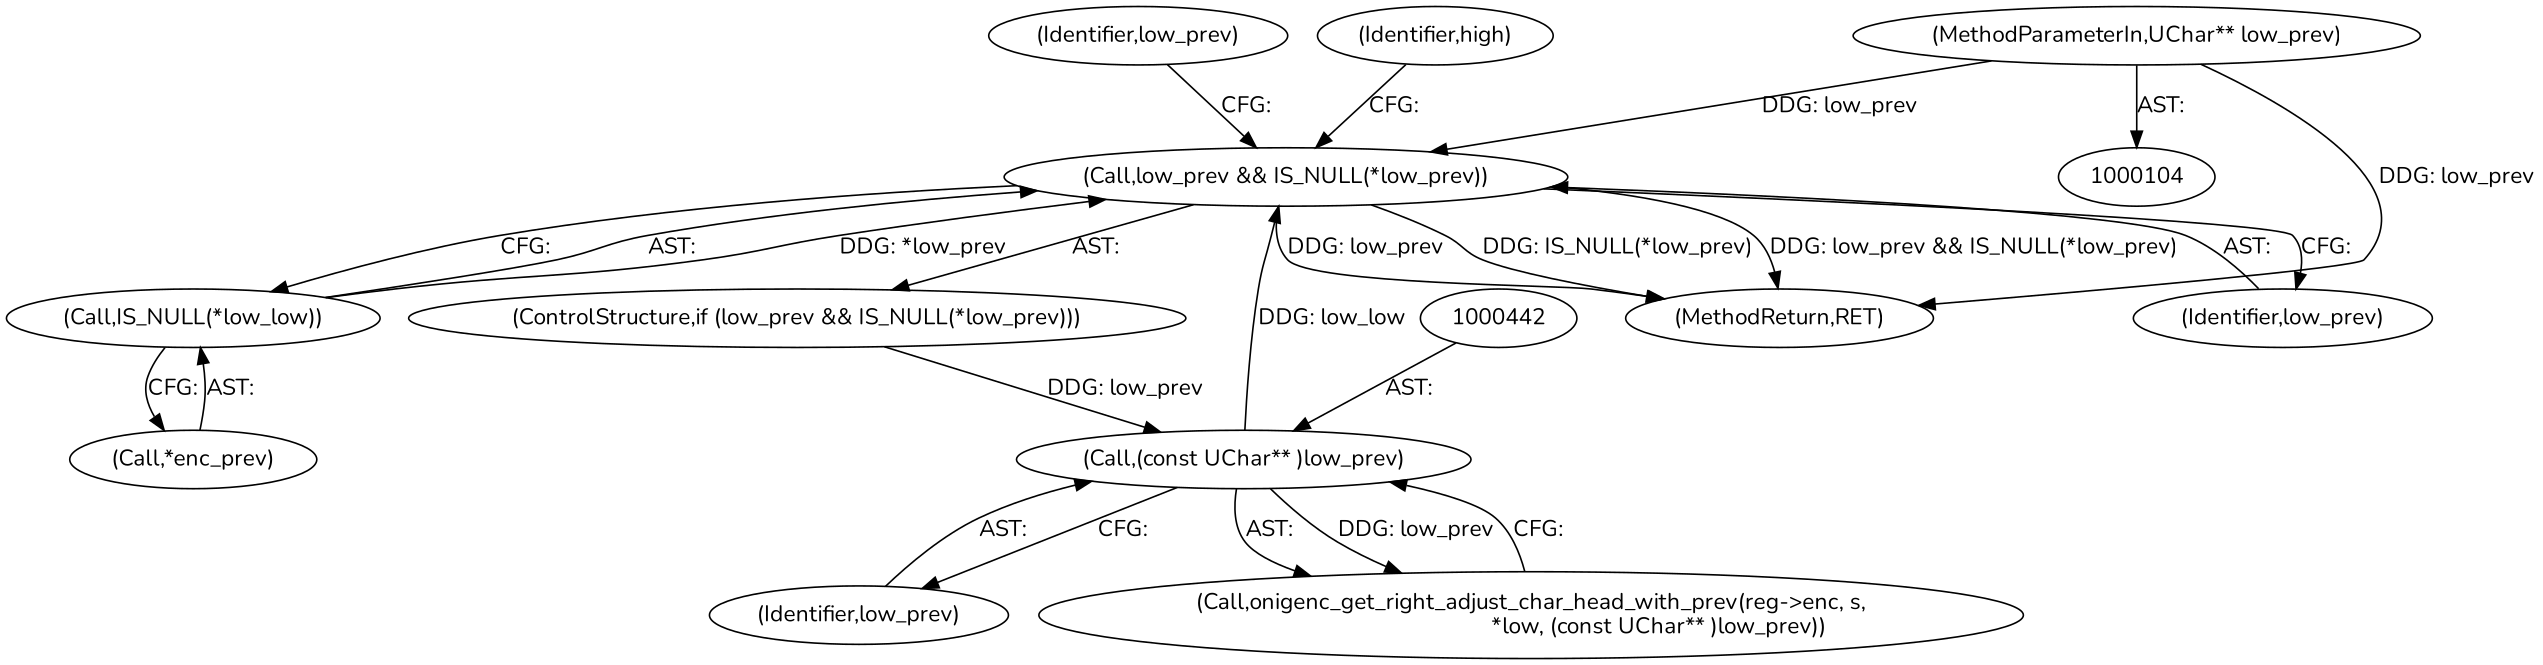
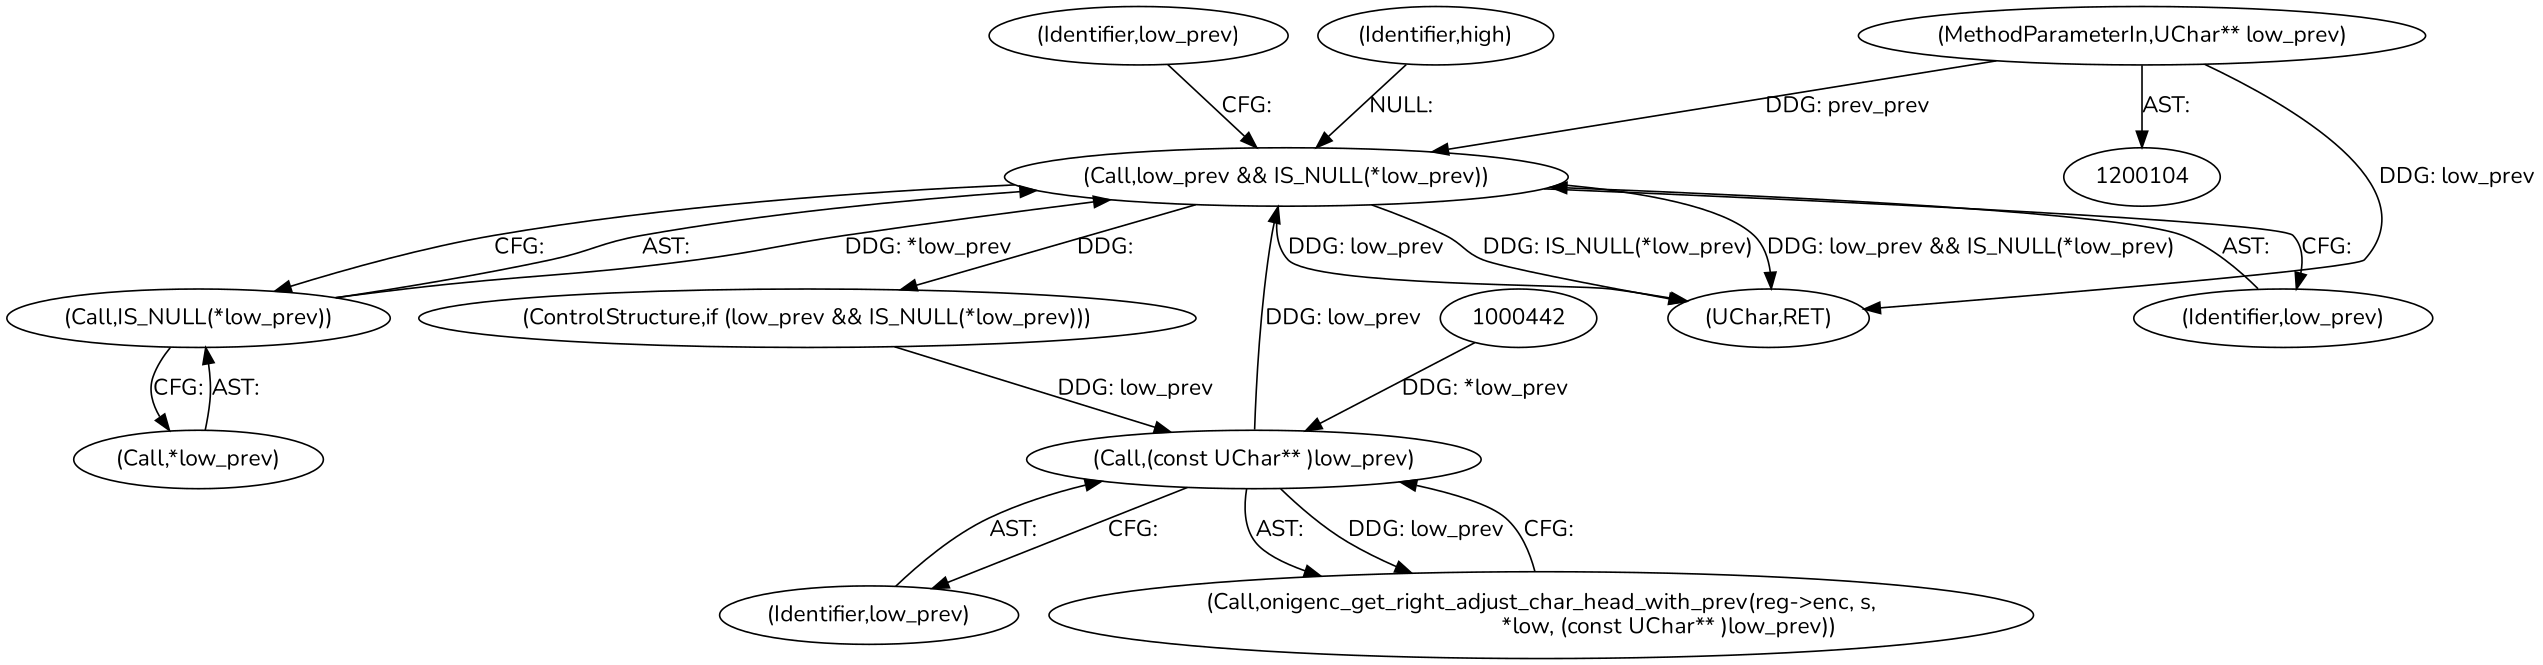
(1397, 106) -> (1404, 106)
(1840, 106) -> (1848, 106)
(2137, 177) -> (2142, 177)
(1099, 248) -> (1109, 248)
(193, 318) -> (199, 318)
(1332, 318) -> (1344, 318)
(1779, 318) -> (1769, 318)
(1413, 389) -> (1485, 389)
(193, 459) -> (199, 459)
